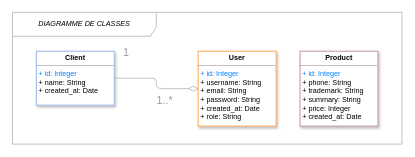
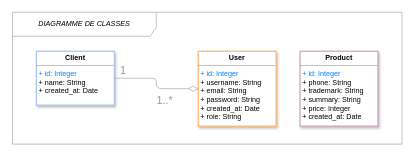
(126, 51) -> (123, 69)
